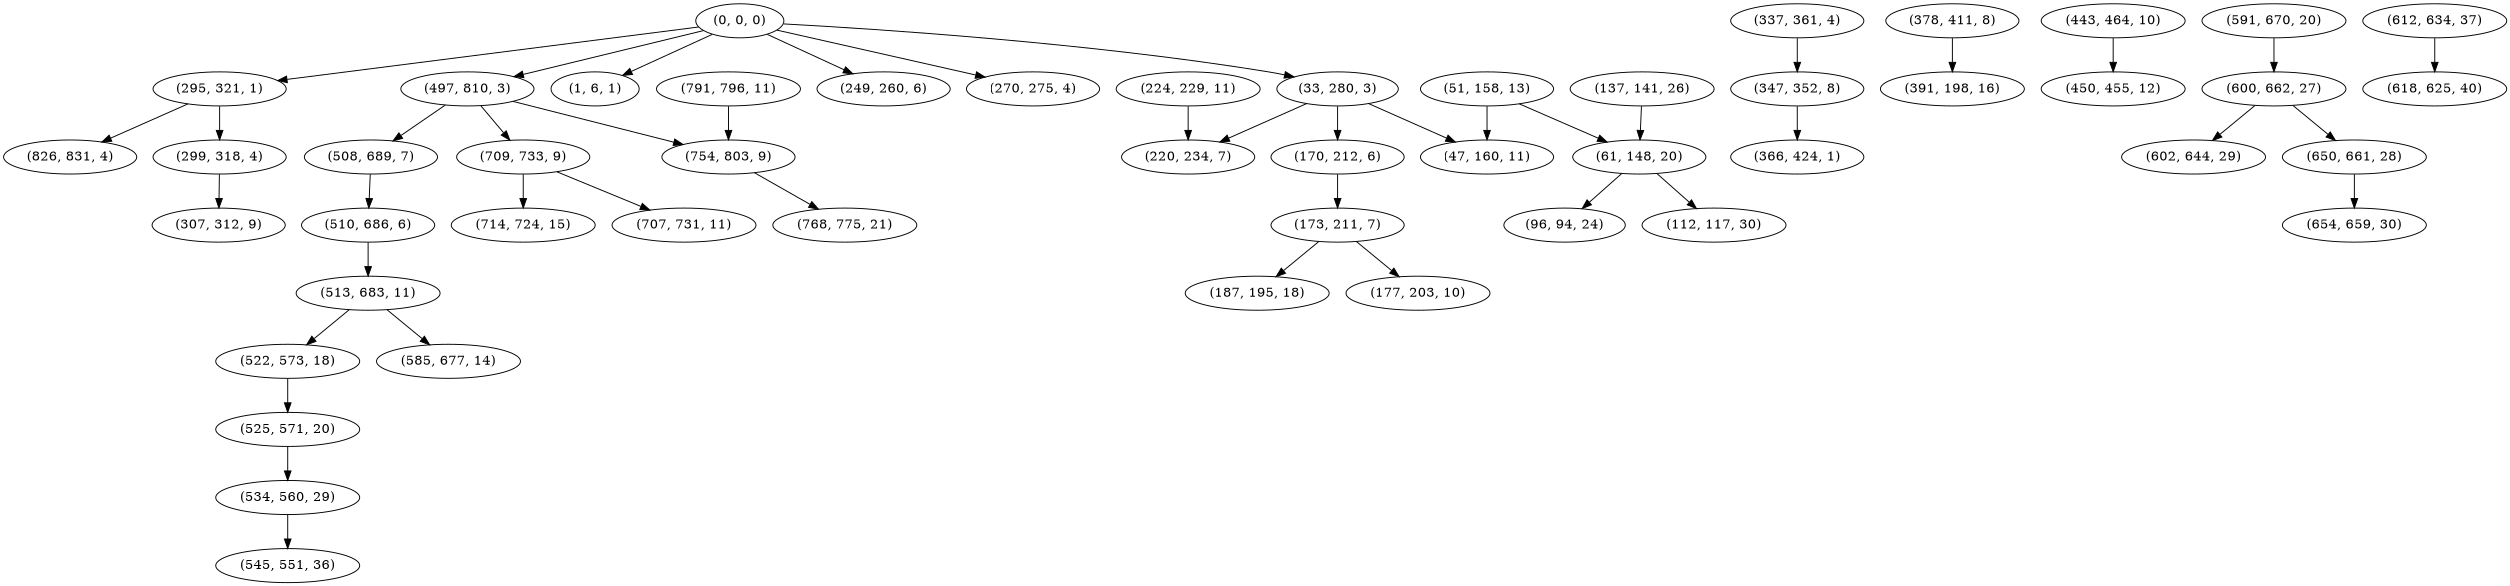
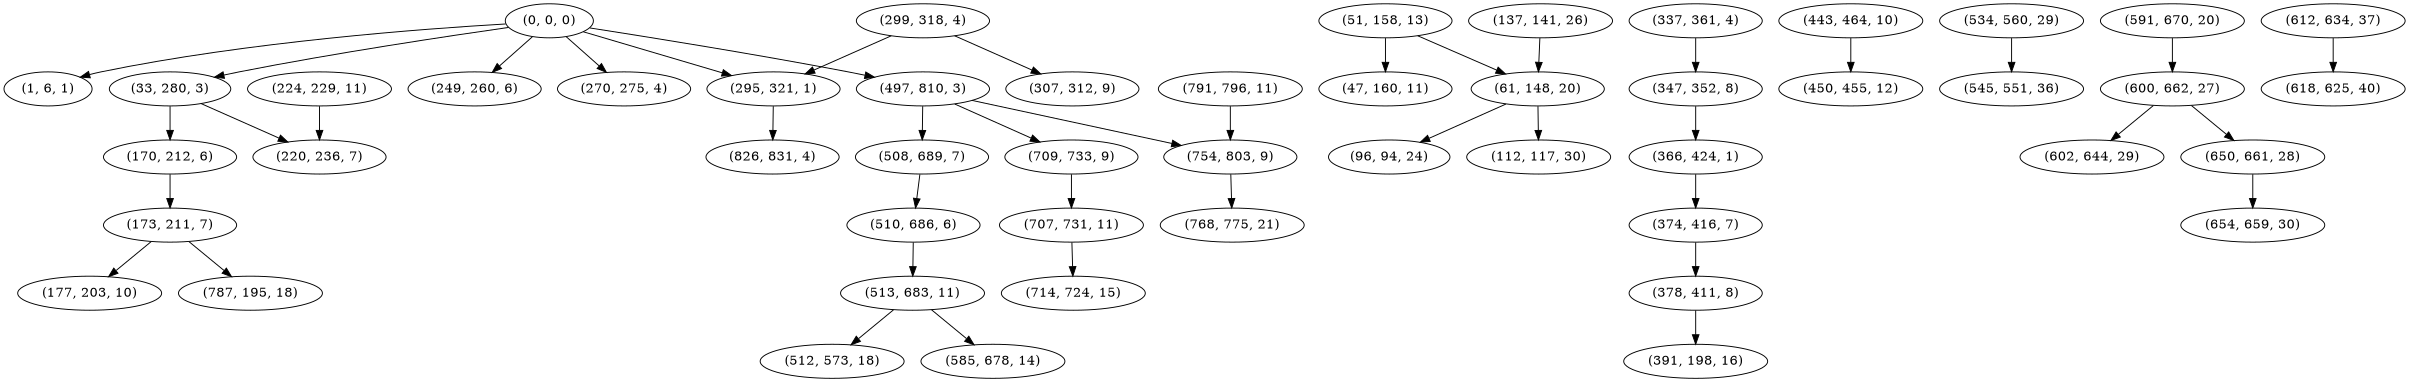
(220, 118) -> (853, 53)
(1408, 121) -> none
(1188, 157) -> (320, 157)
(523, 186) -> (1072, 255)
none -> (1696, 225)
(1257, 293) -> (250, 293)
(288, 361) -> (832, 361)
(449, 361) -> (993, 361)
(288, 429) -> none
